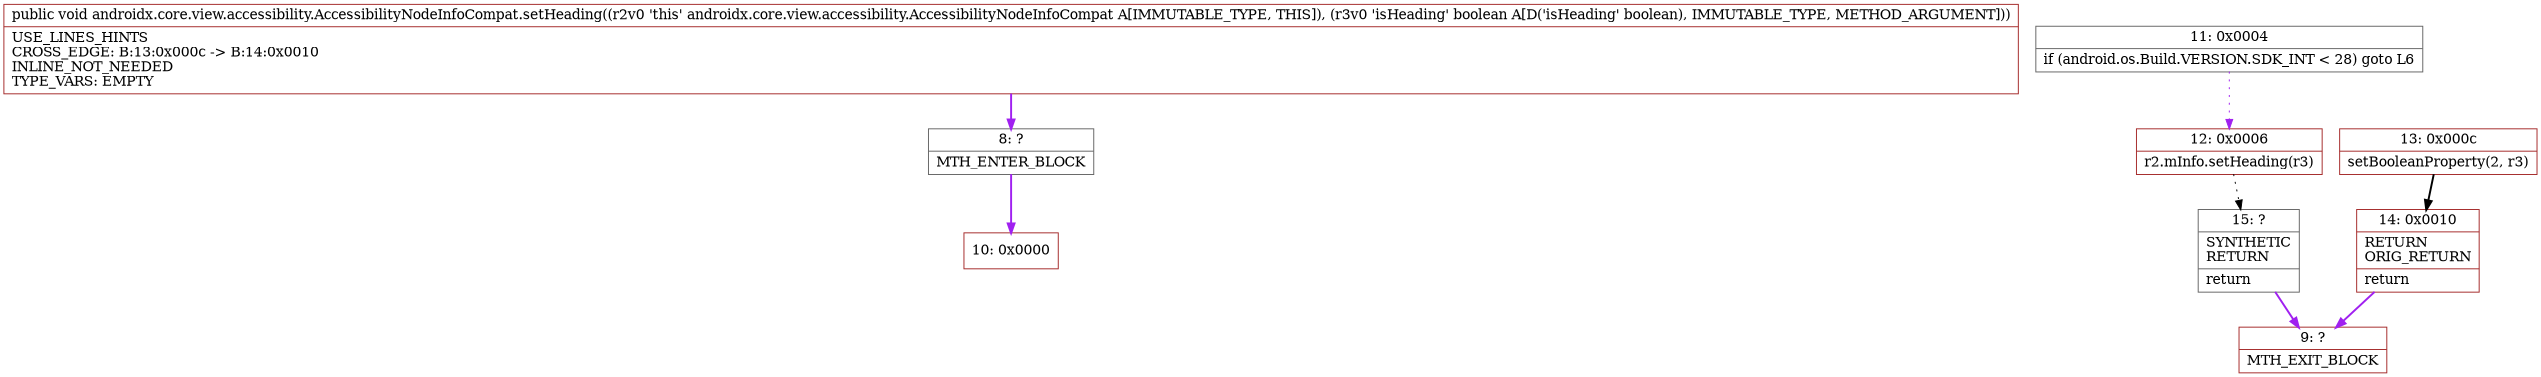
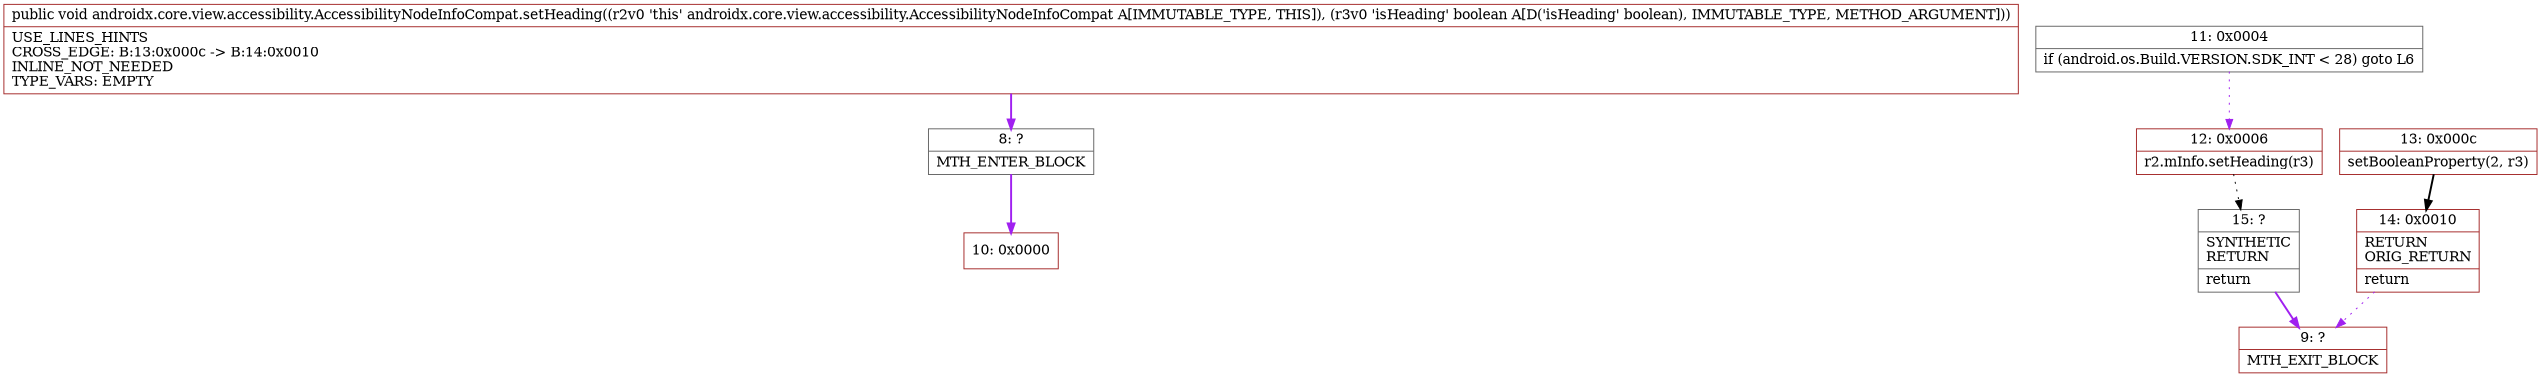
(2359, 306) -> (2359, 306)
